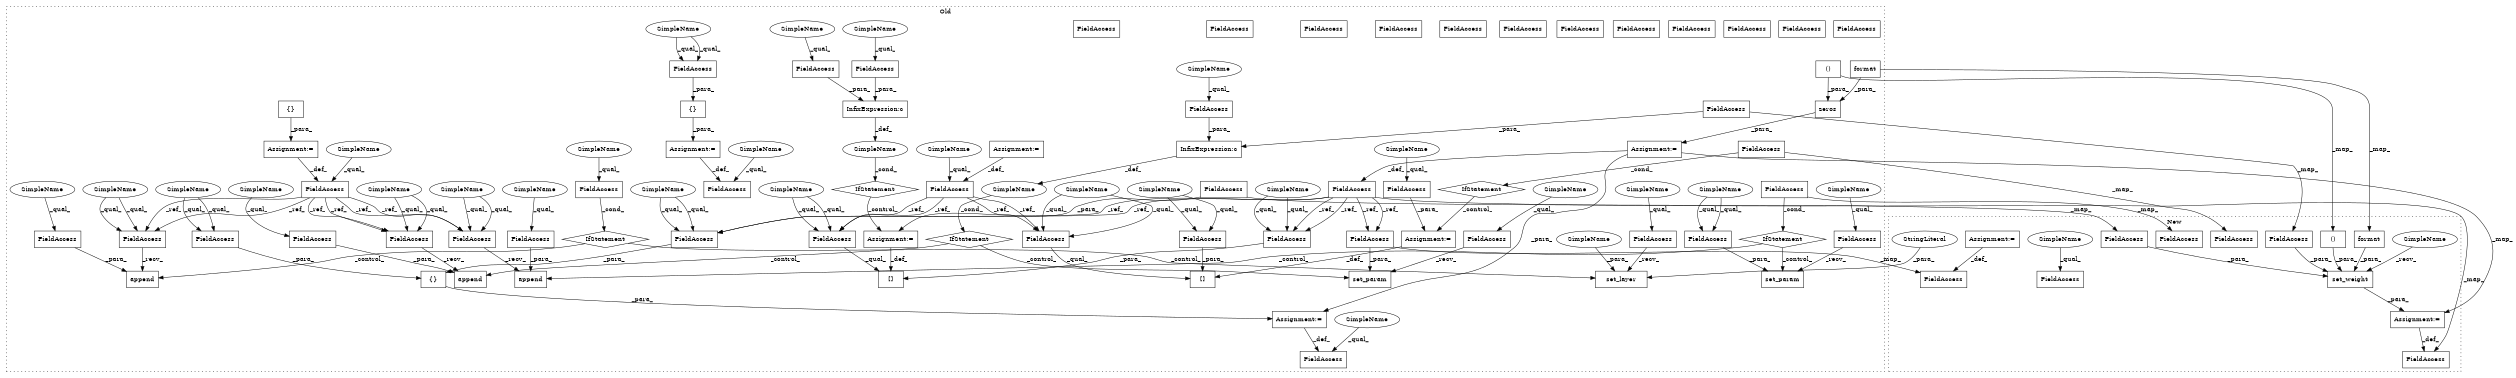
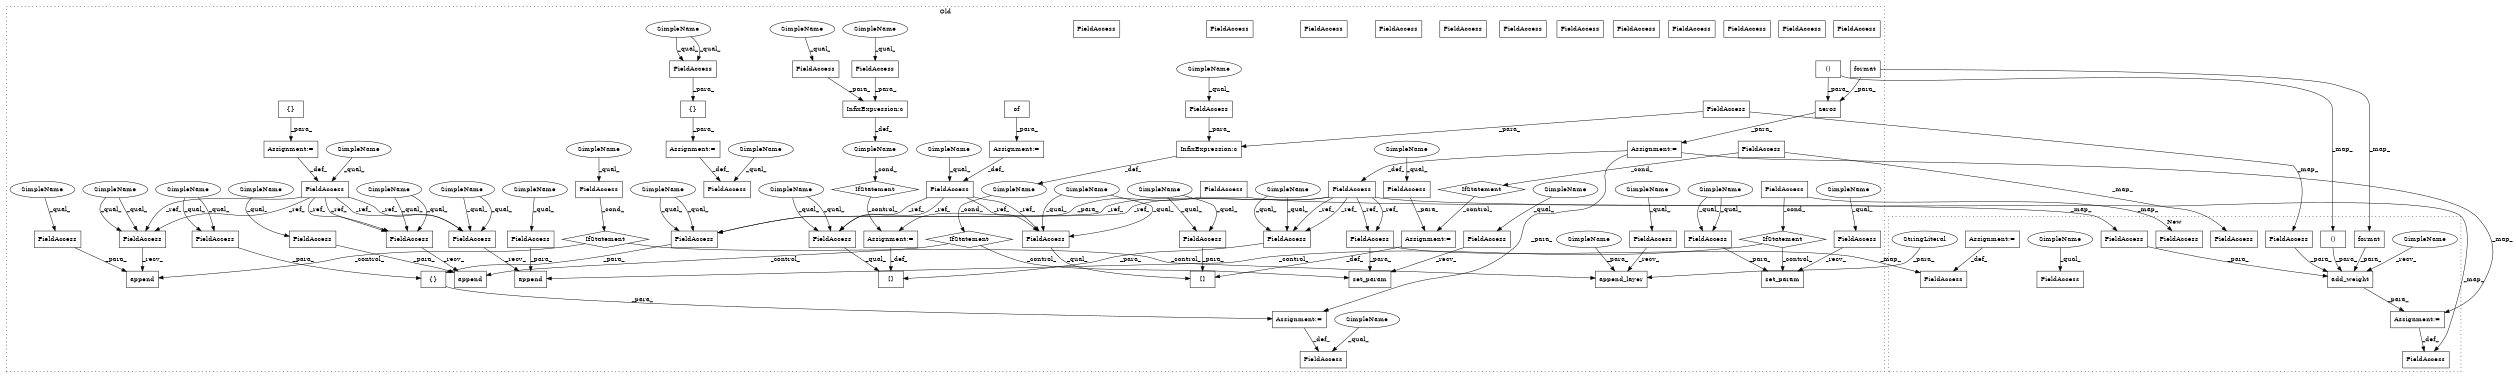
none -> (1017, 109)
(1621, 279) -> (1621, 279)
(2350, 279) -> (2350, 279)
